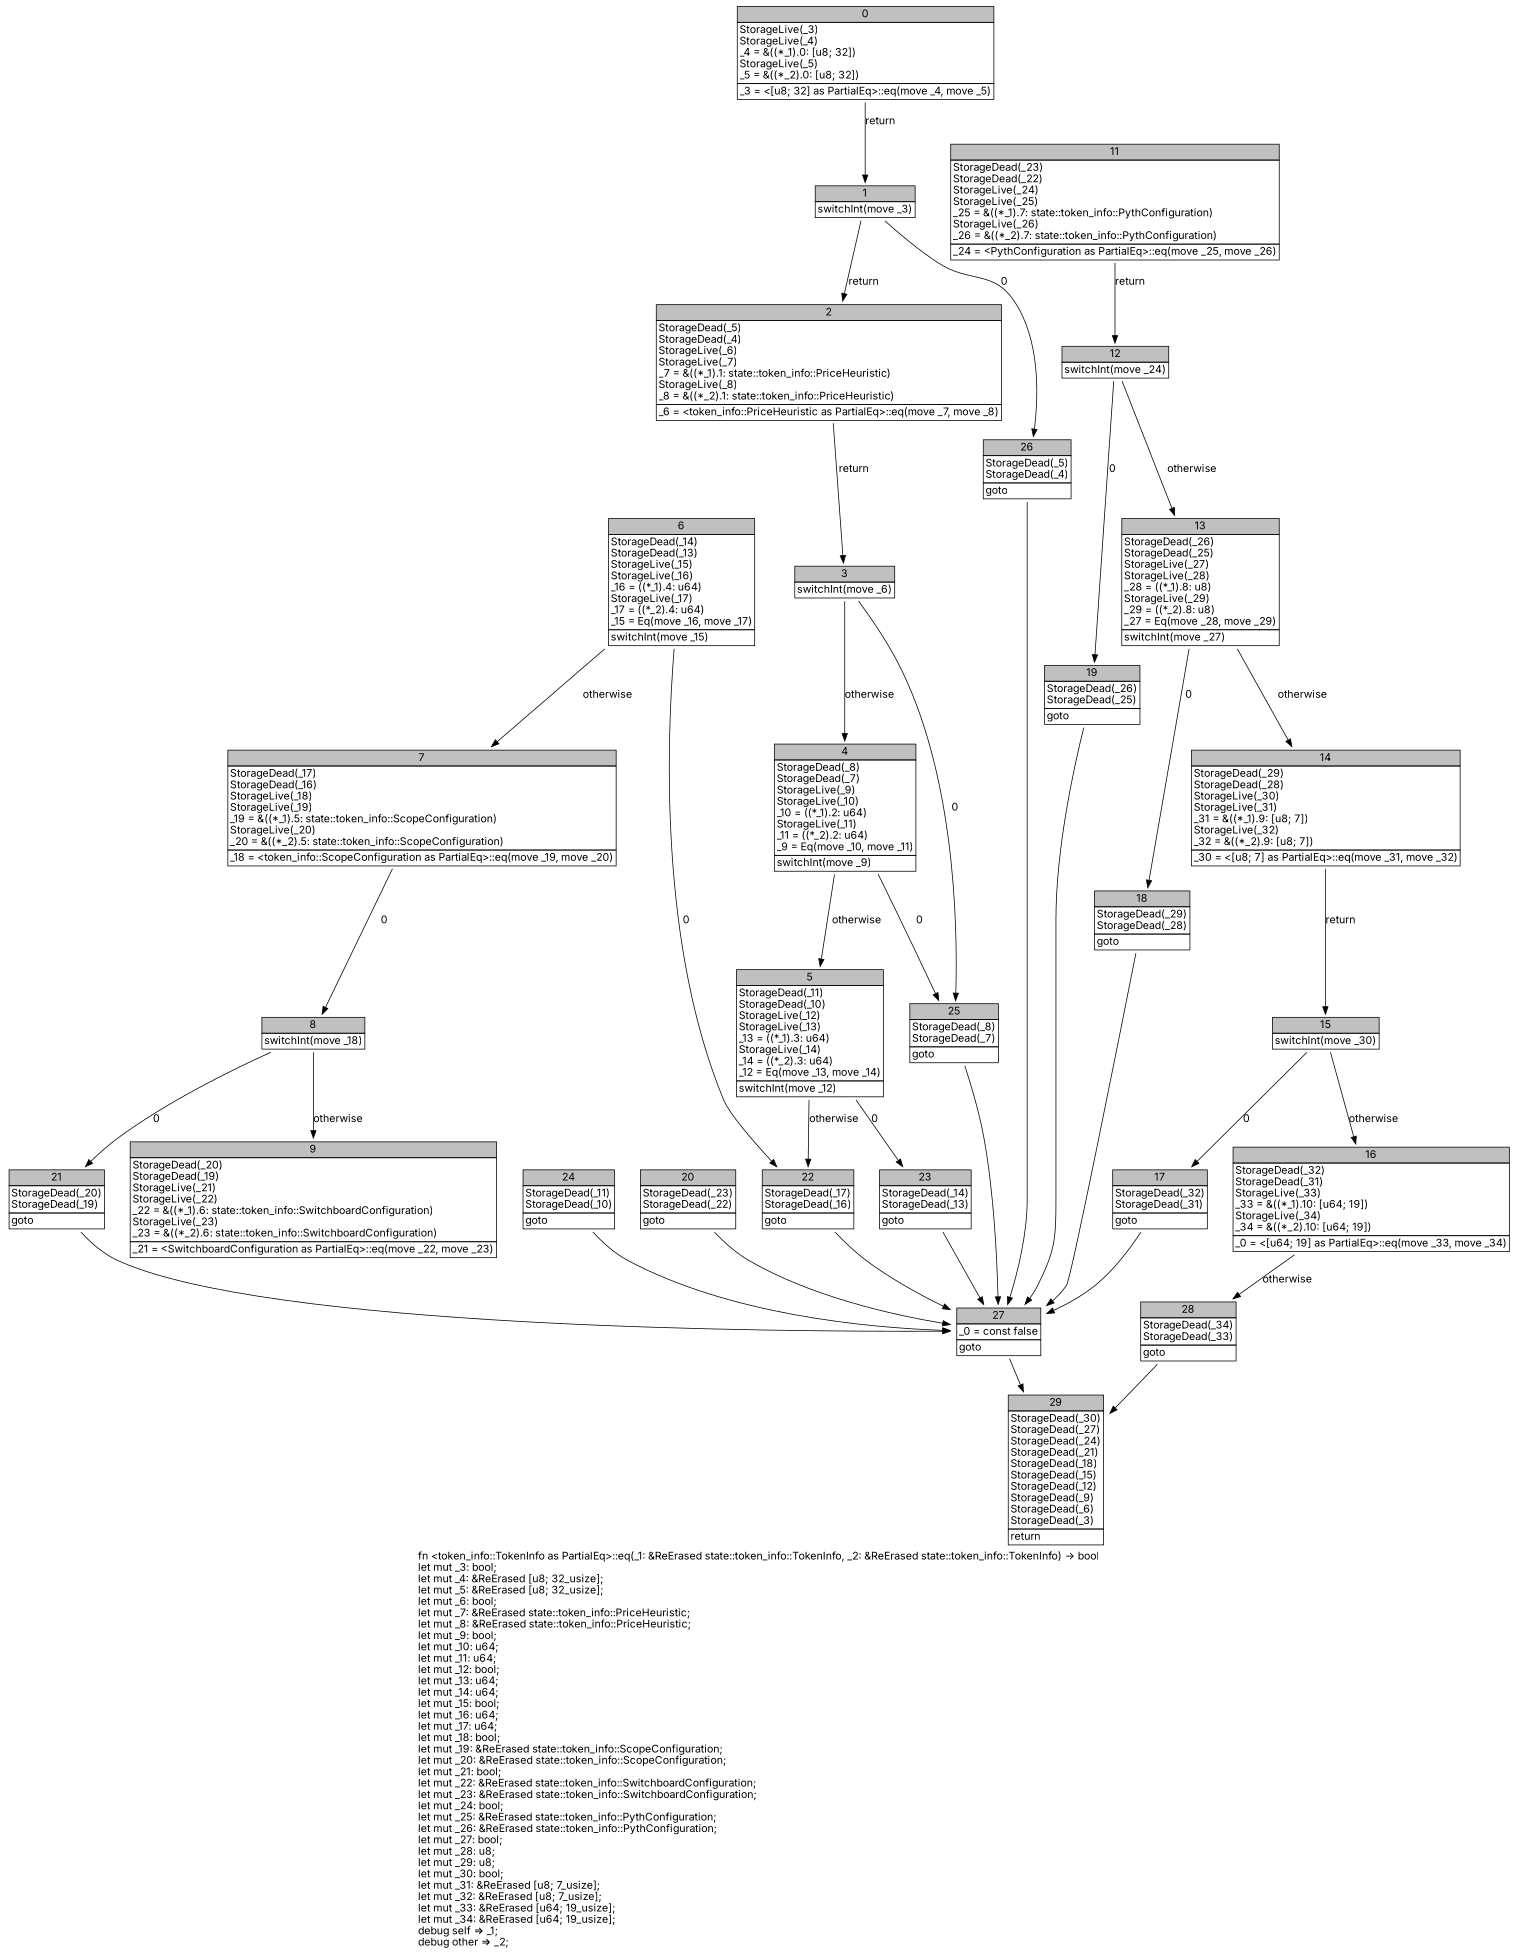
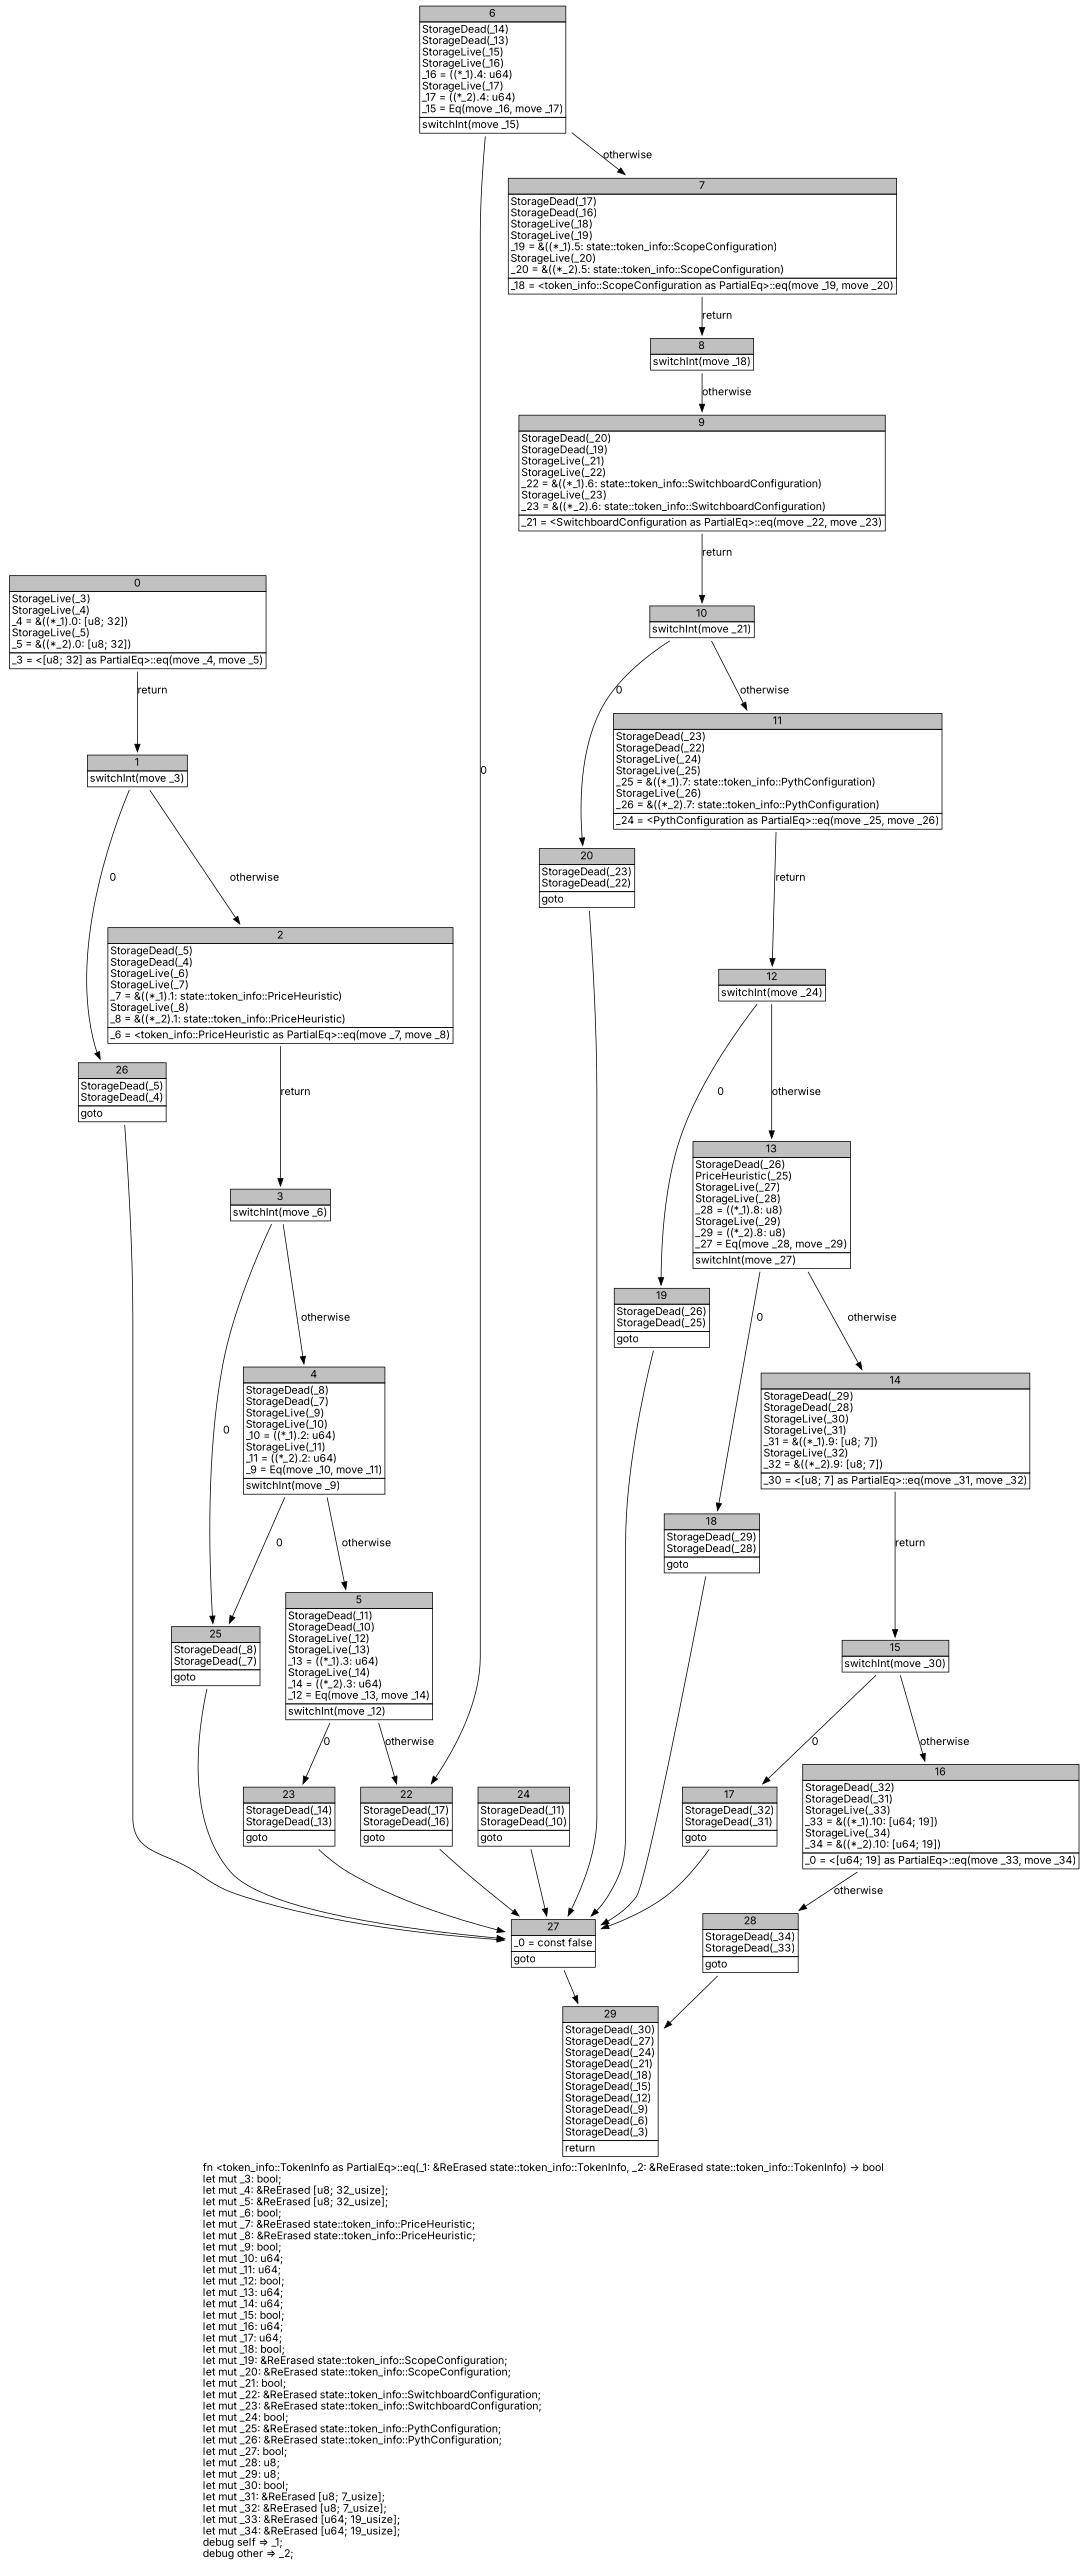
(864, 282) -> (255, 878)
(1169, 553) -> (744, 1176)
none -> (702, 622)
(385, 920) -> (717, 316)
(57, 1199) -> none
